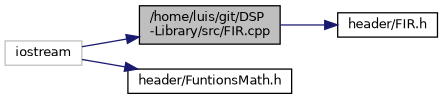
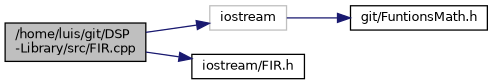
(388, 25) -> (248, 67)
(104, 43) -> (171, 29)
(210, 81) -> (419, 18)
